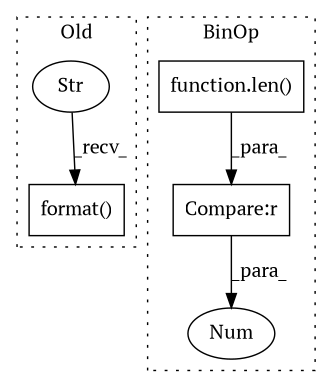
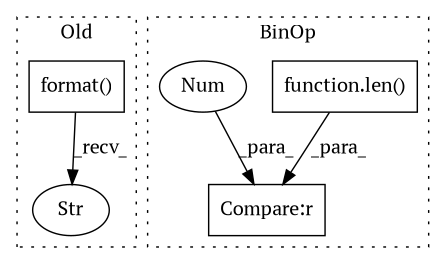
(73, 141) -> (74, 141)
(231, 265) -> (231, 141)
